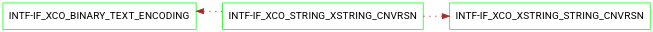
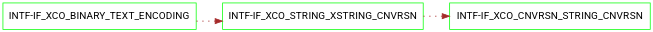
(213, 11) -> (206, 21)
(550, 16) -> (550, 16)
